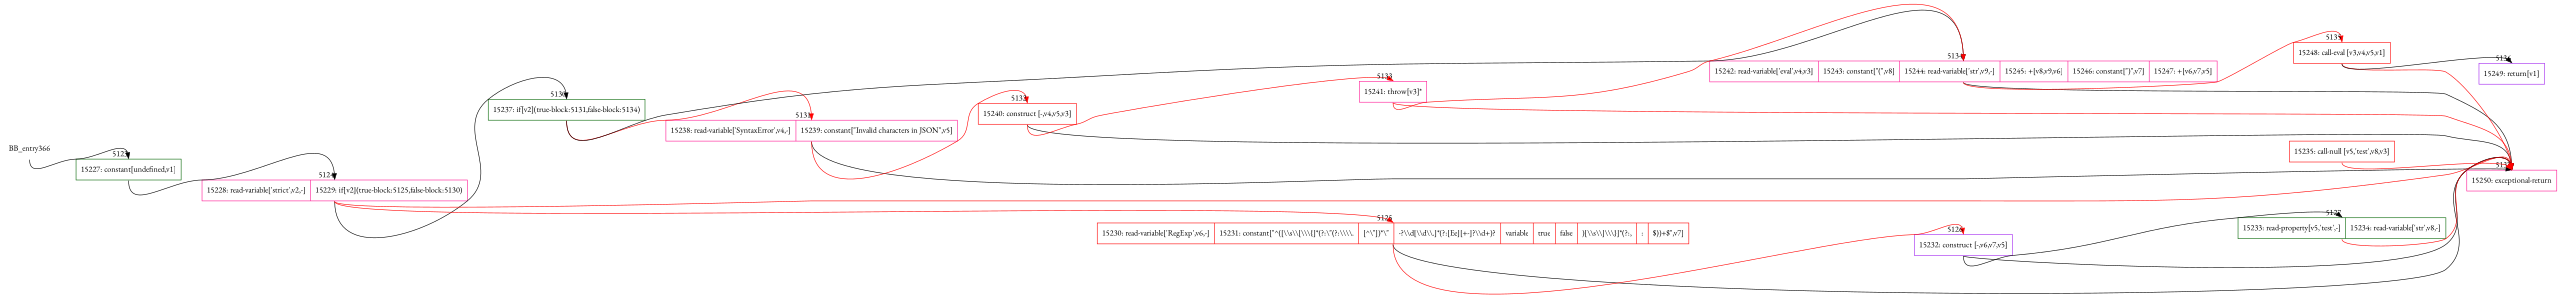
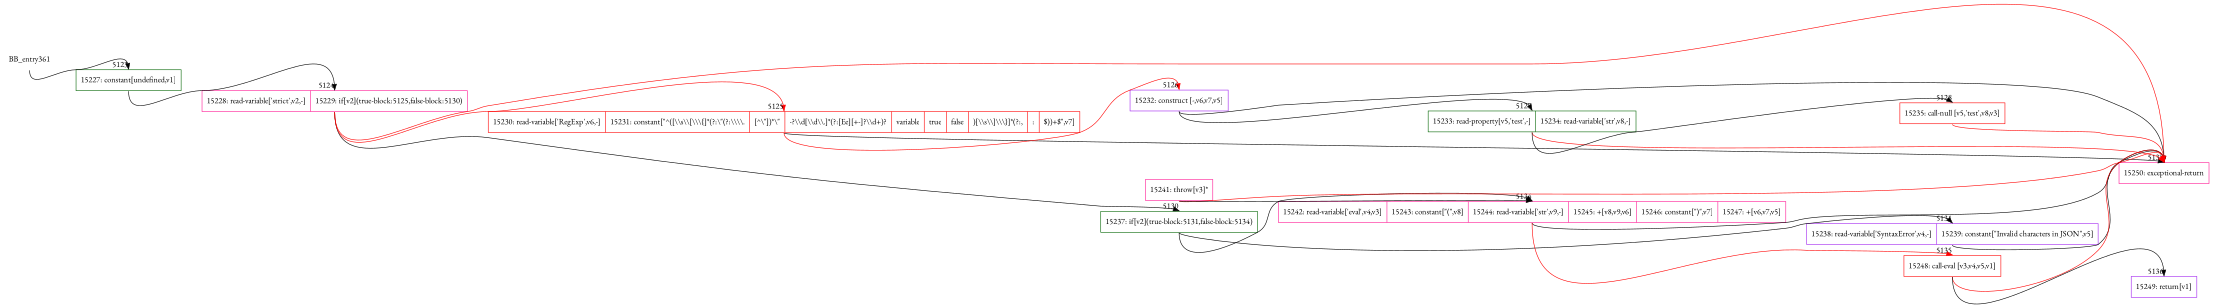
(1694, 69) -> (1353, 201)
(1027, 114) -> none
(690, 118) -> (1564, 246)
none -> (1732, 119)
(812, 131) -> (1952, 234)
(30, 149) -> (30, 59)
